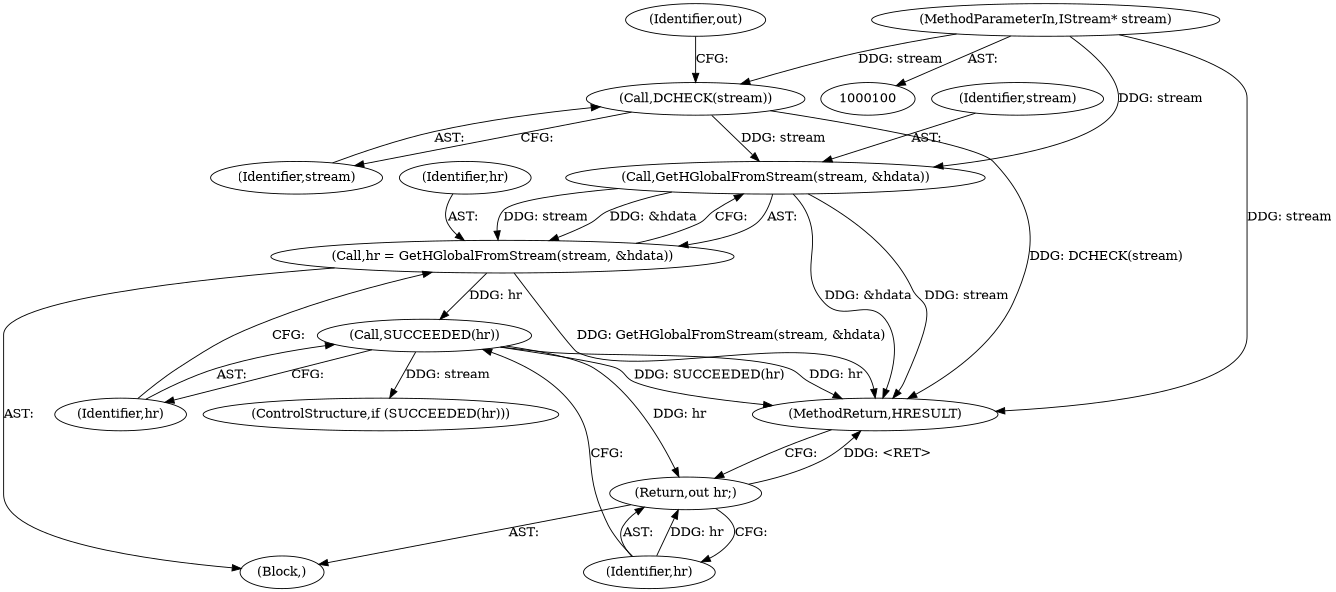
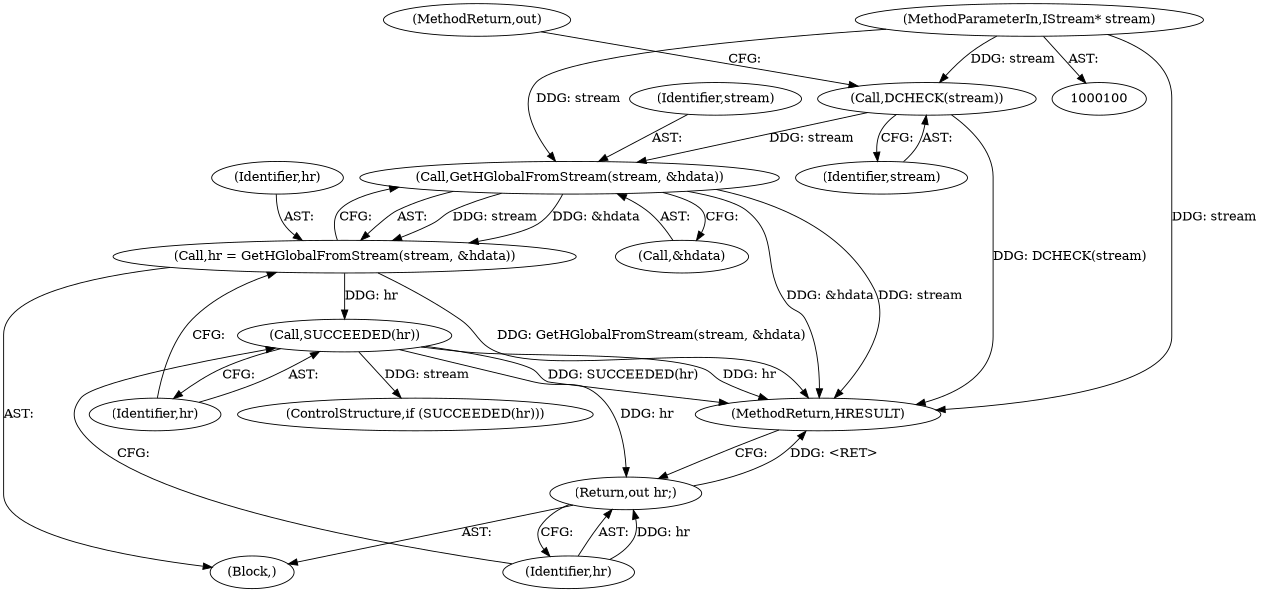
(696, 20) -> (477, 20)
none -> (682, 257)
